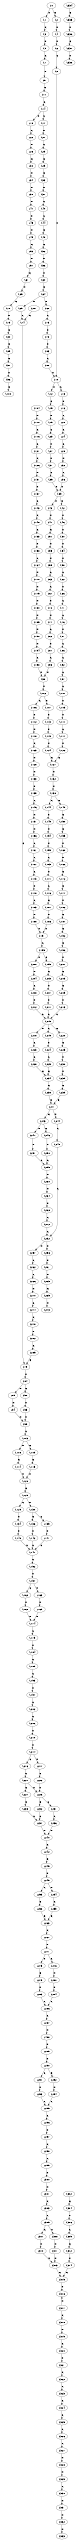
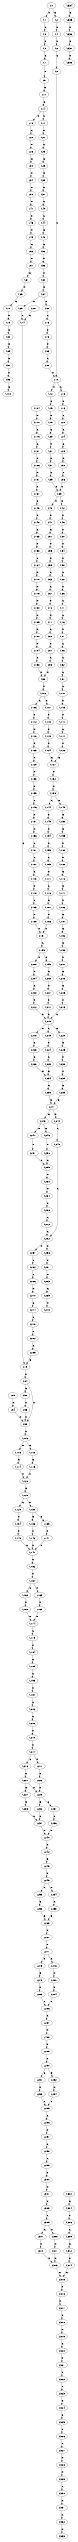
(20, 1388) -> (33, 1402)
(62, 2302) -> (59, 2300)
